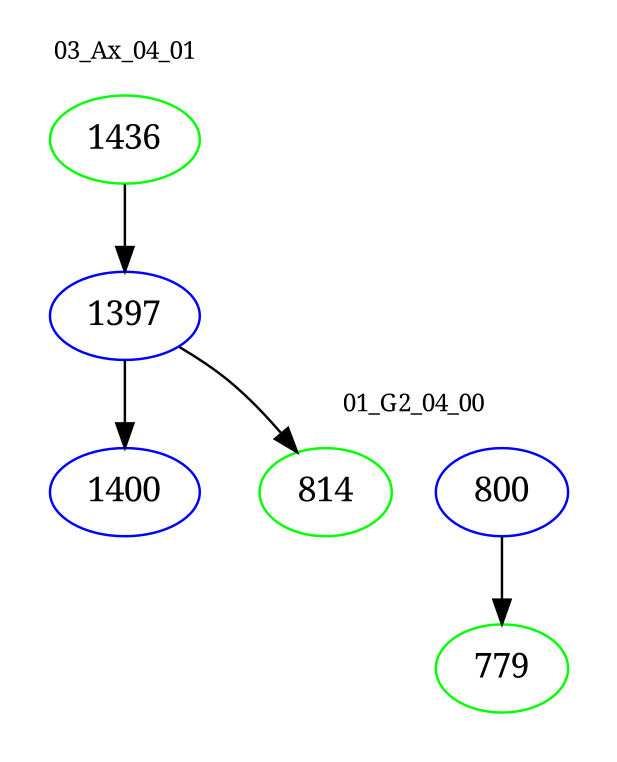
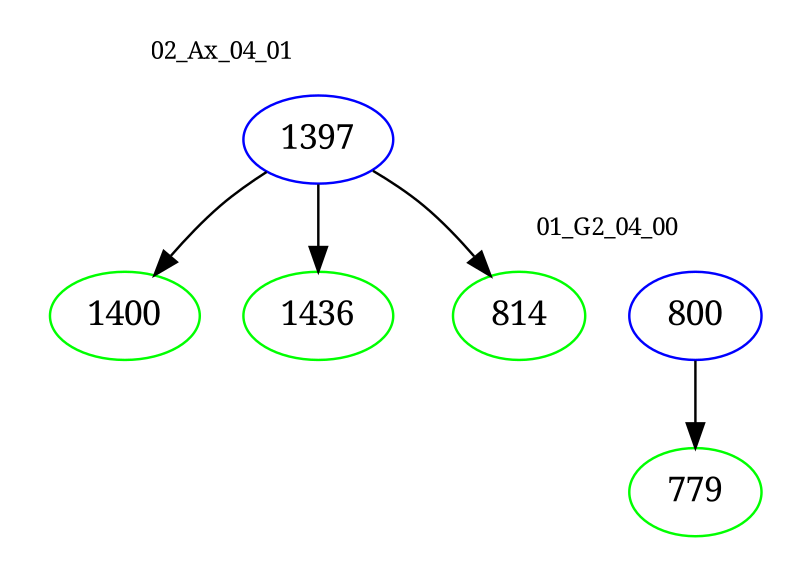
(125, 53) -> (222, 53)
(125, 216) -> (318, 216)
(125, 492) -> (125, 316)
